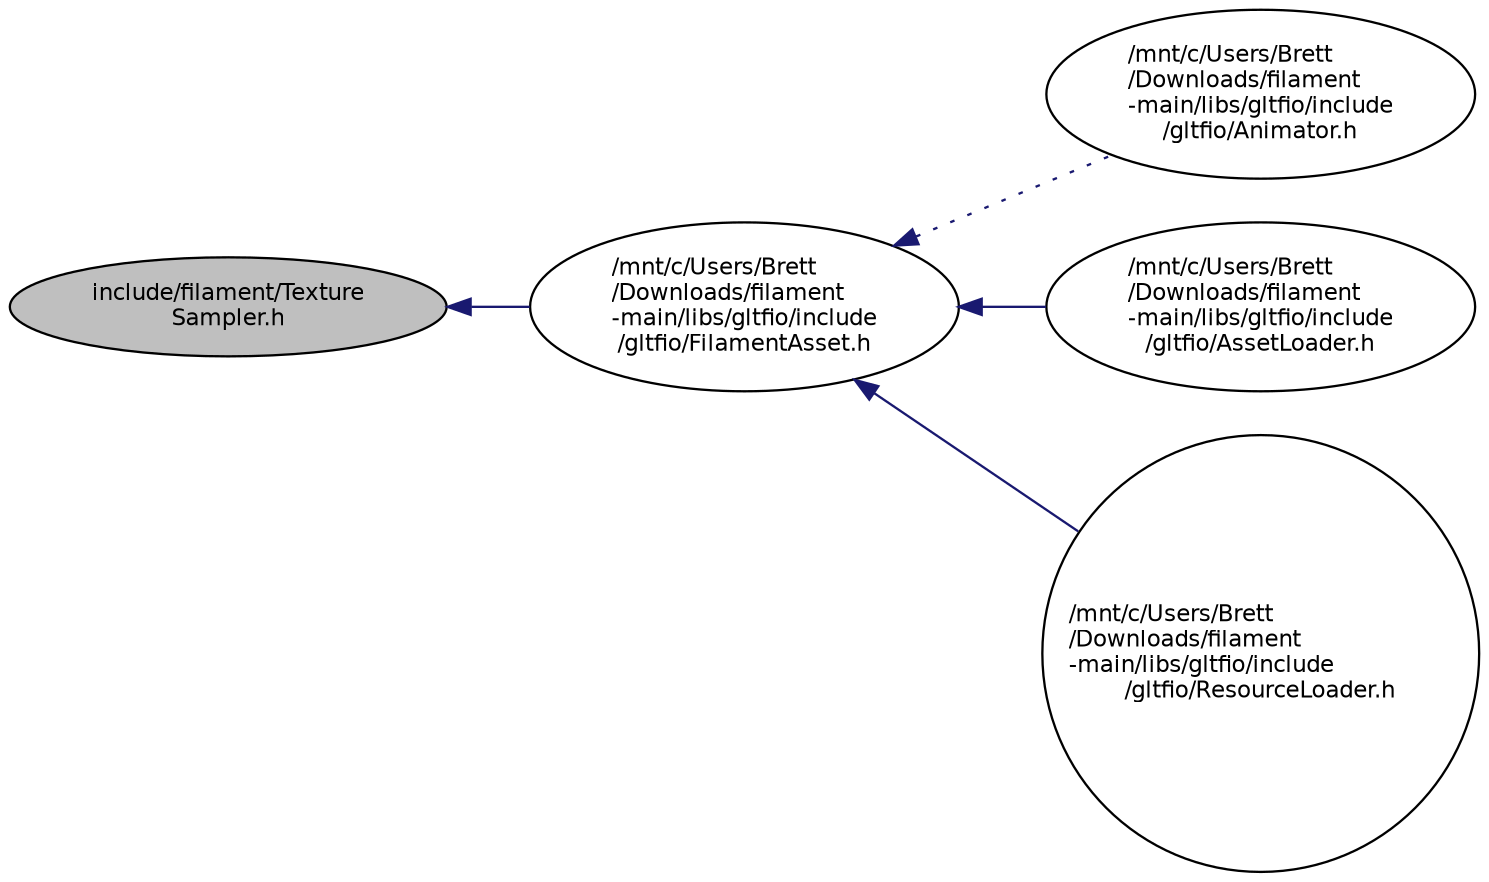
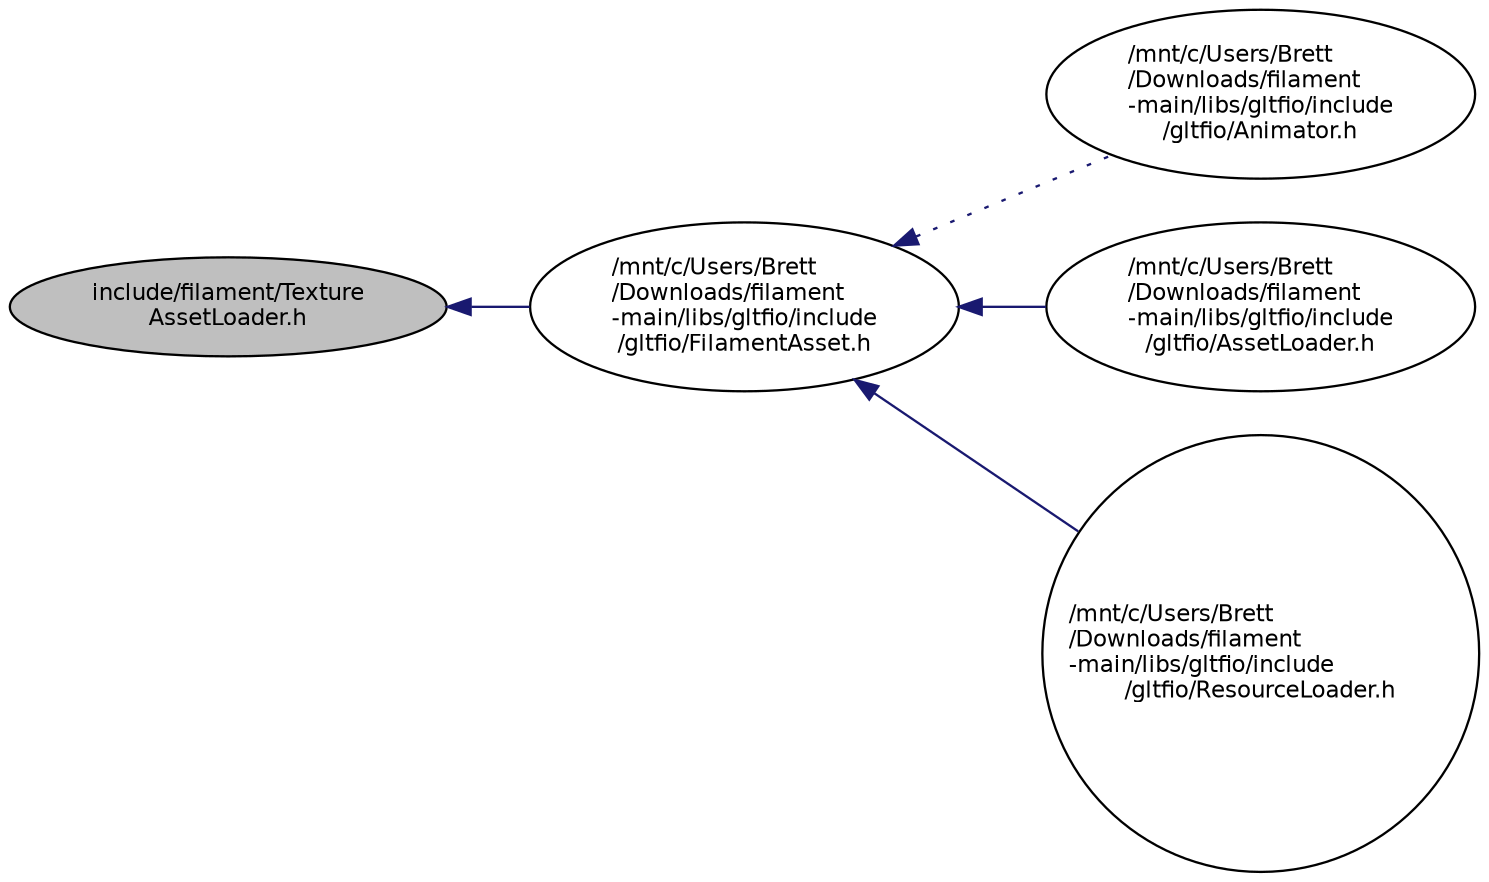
(228, 307) -> (228, 307)
